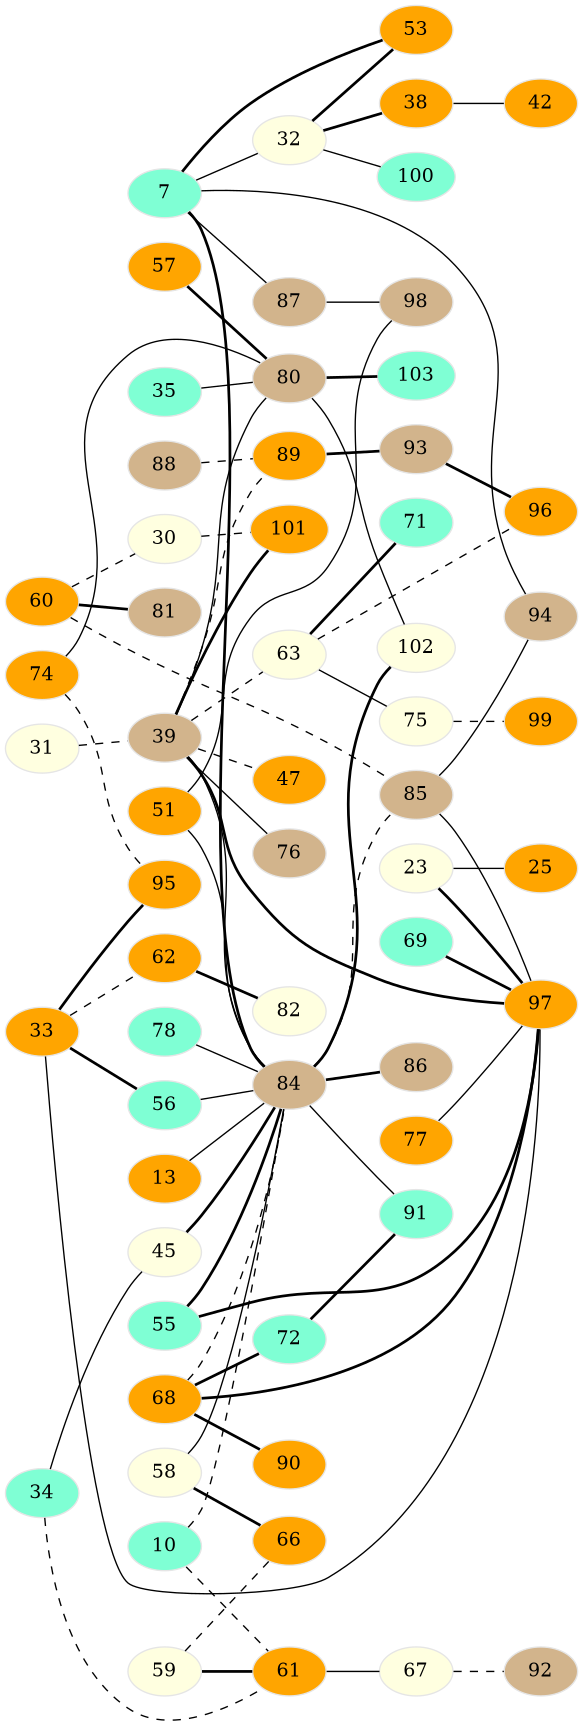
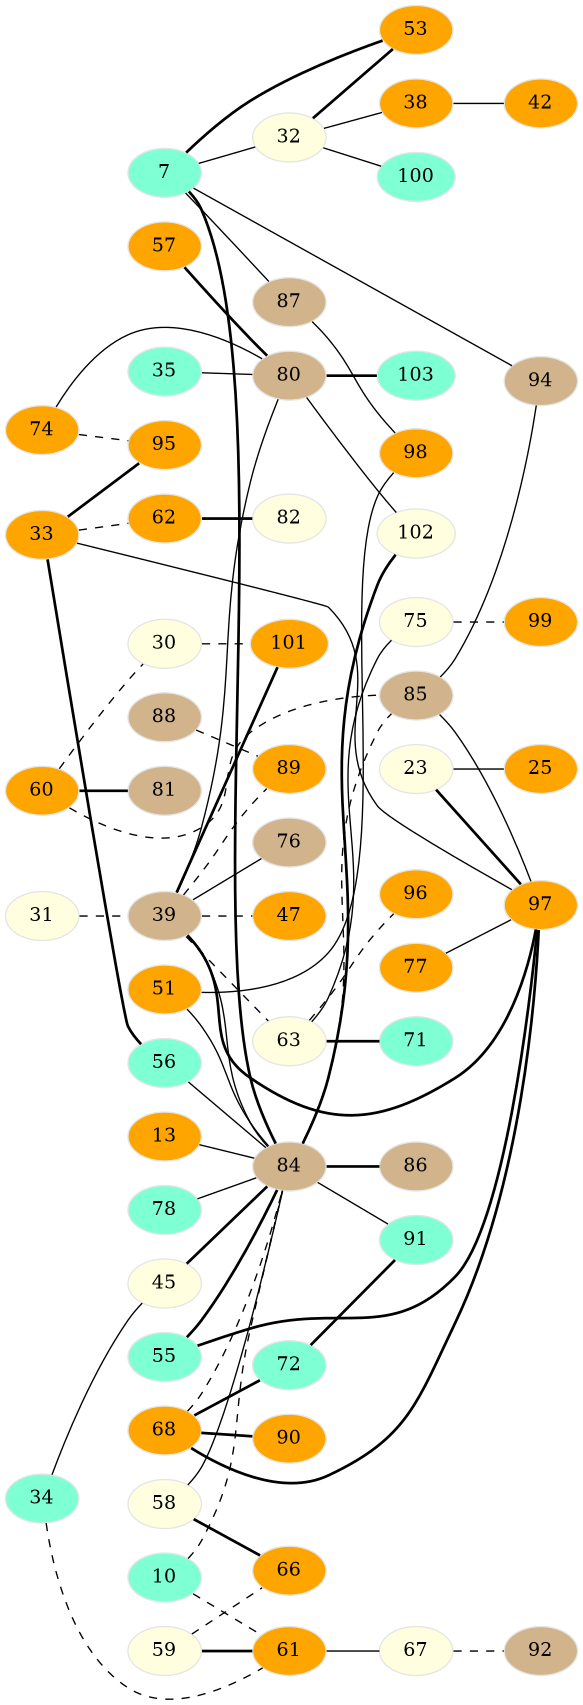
(353, 122) -> (353, 120)
(416, 302) -> (416, 453)
(416, 449) -> none
(416, 942) -> none
